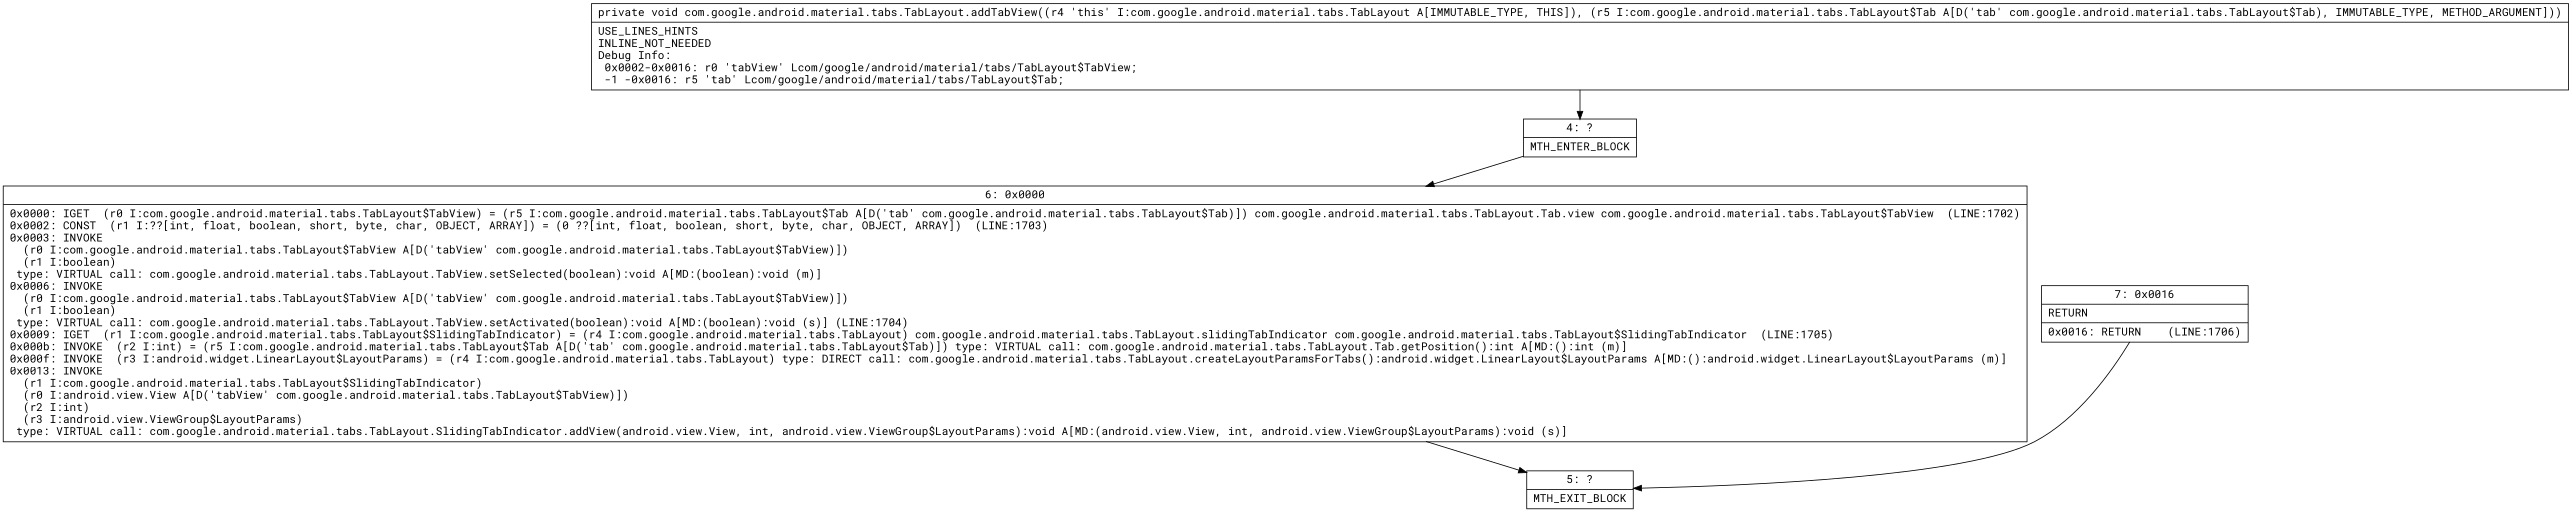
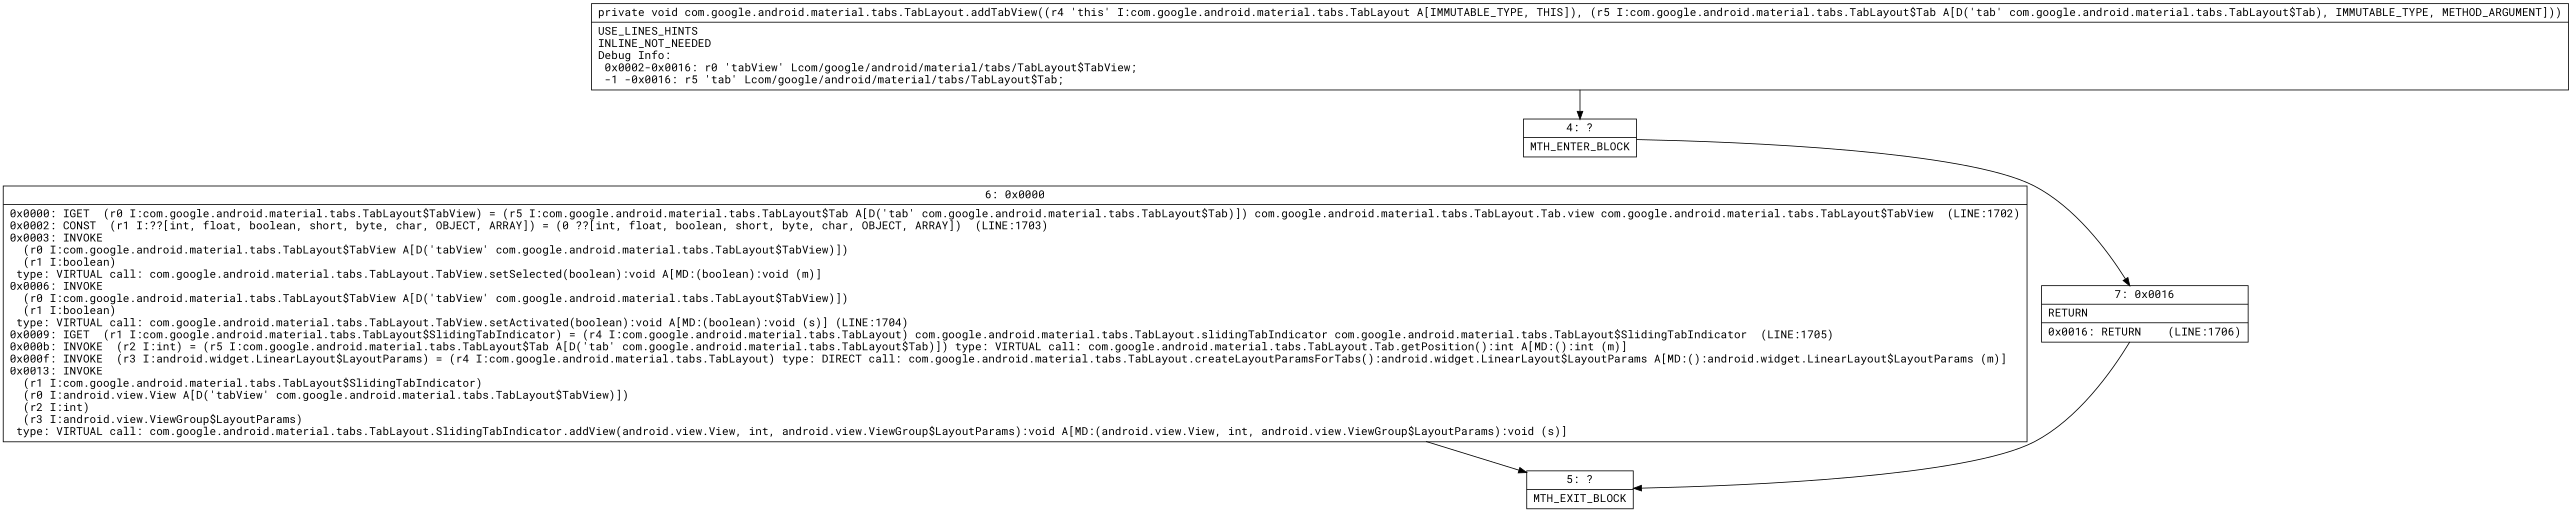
(1479, 170) -> (1903, 156)
